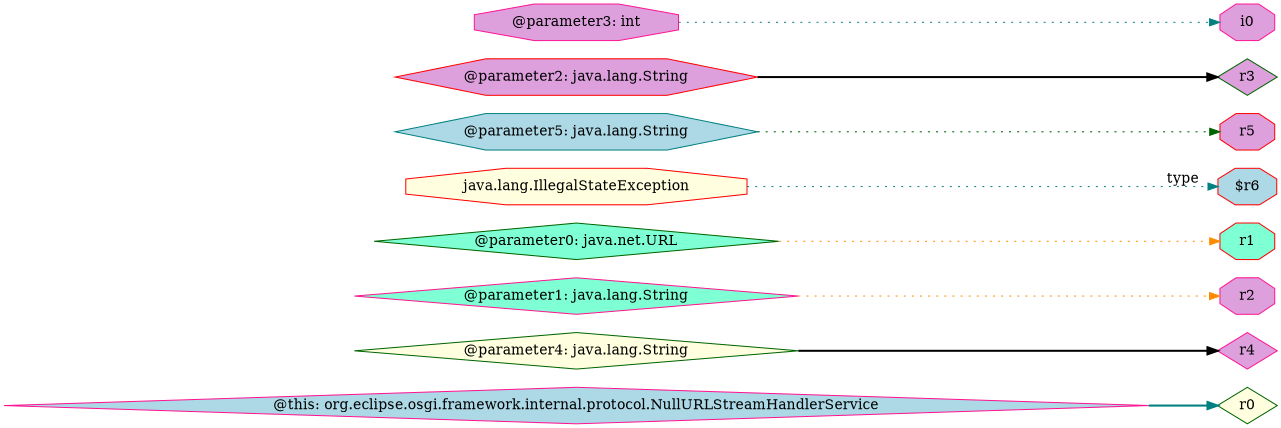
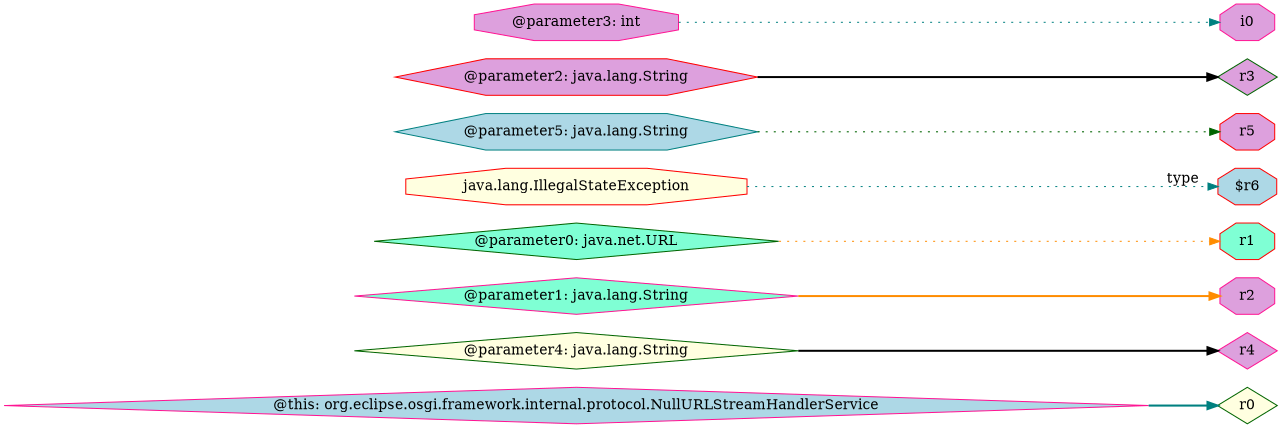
(1004, 296) -> (1004, 296)
